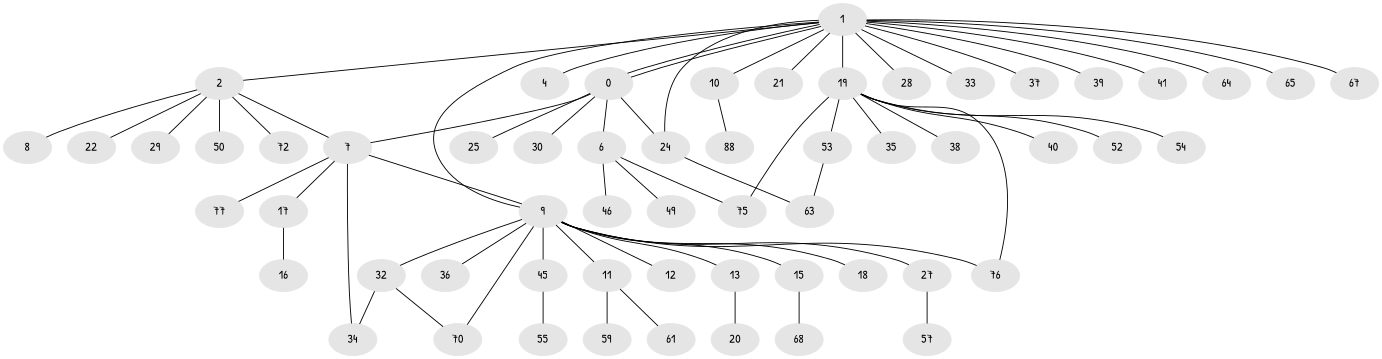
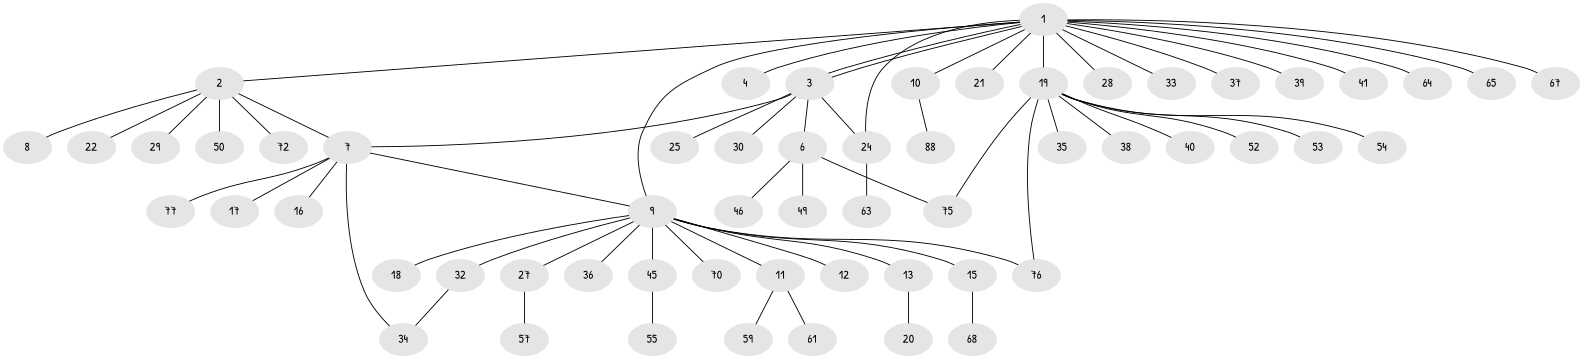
(609, 84) -> (810, 84)
(819, 180) -> none
(284, 244) -> (323, 180)
(420, 308) -> none
